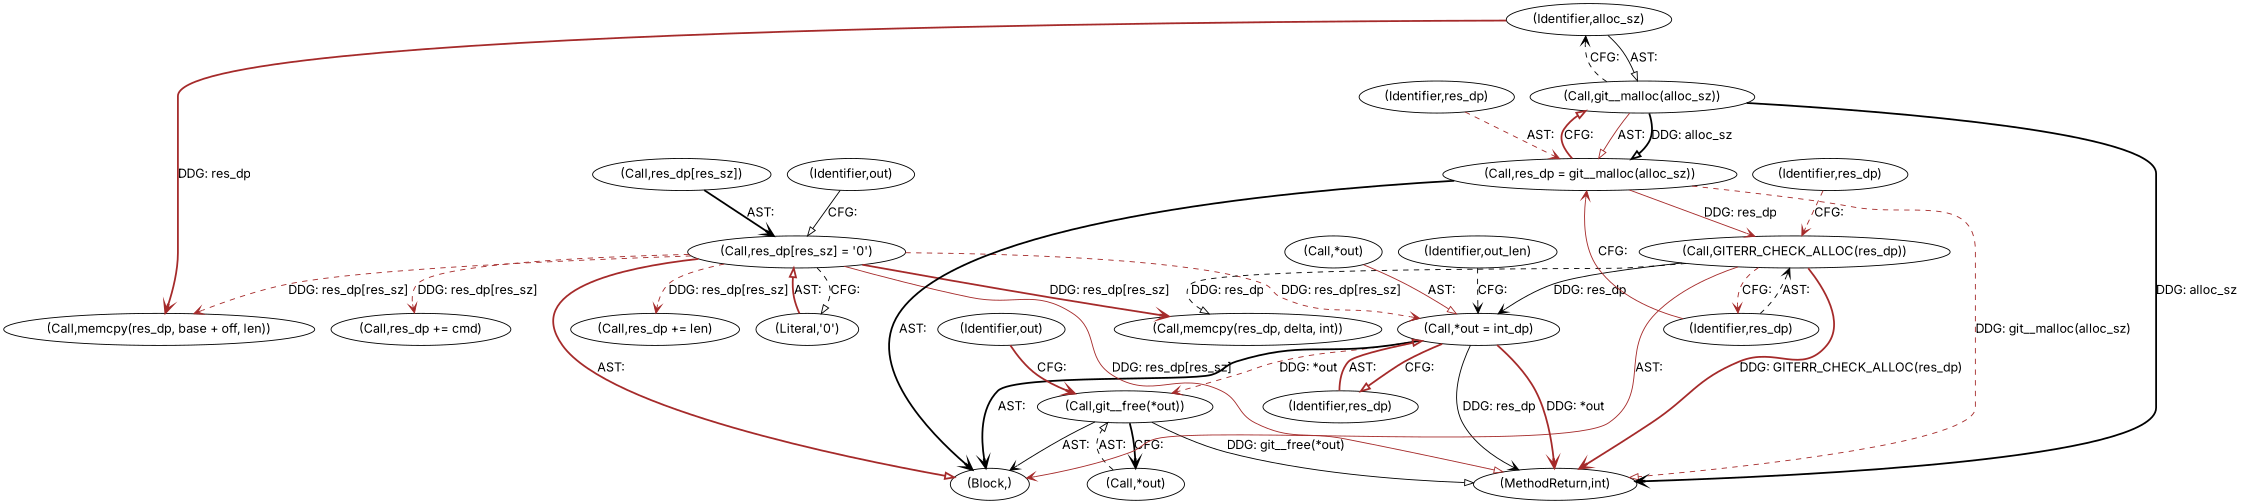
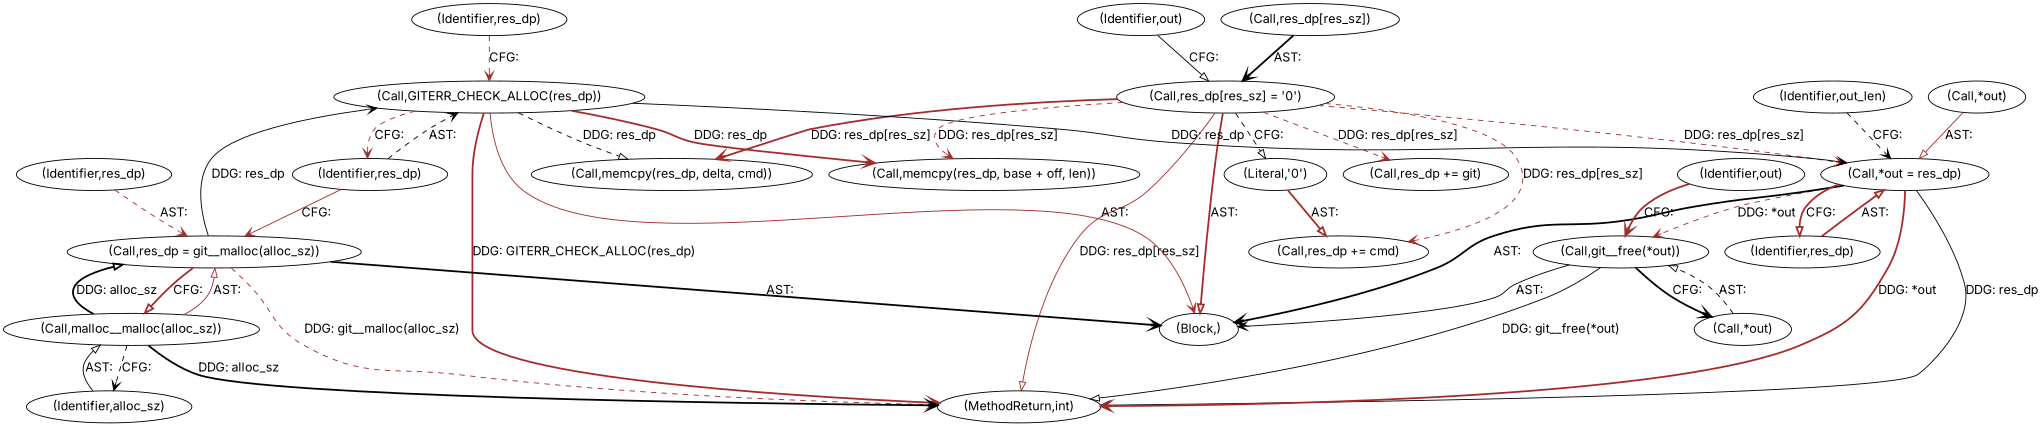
(734, 33) -> (717, 146)
(1642, 97) -> (131, 329)
(1688, 212) -> (248, 136)
(794, 296) -> (1304, 210)
(655, 329) -> (1426, 174)
(1248, 329) -> (672, 174)
(1479, 329) -> (1905, 174)
